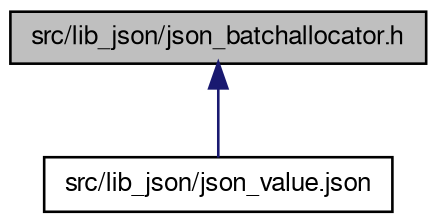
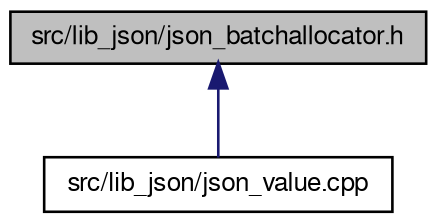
(218, 185) -> (218, 185)
